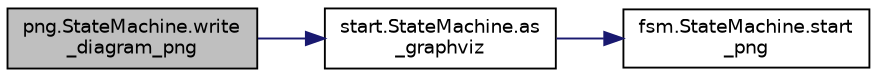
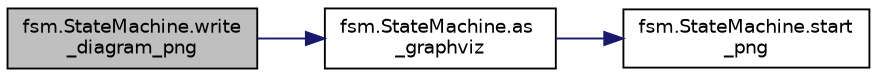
(132, 38) -> (132, 38)
(440, 38) -> (440, 38)
